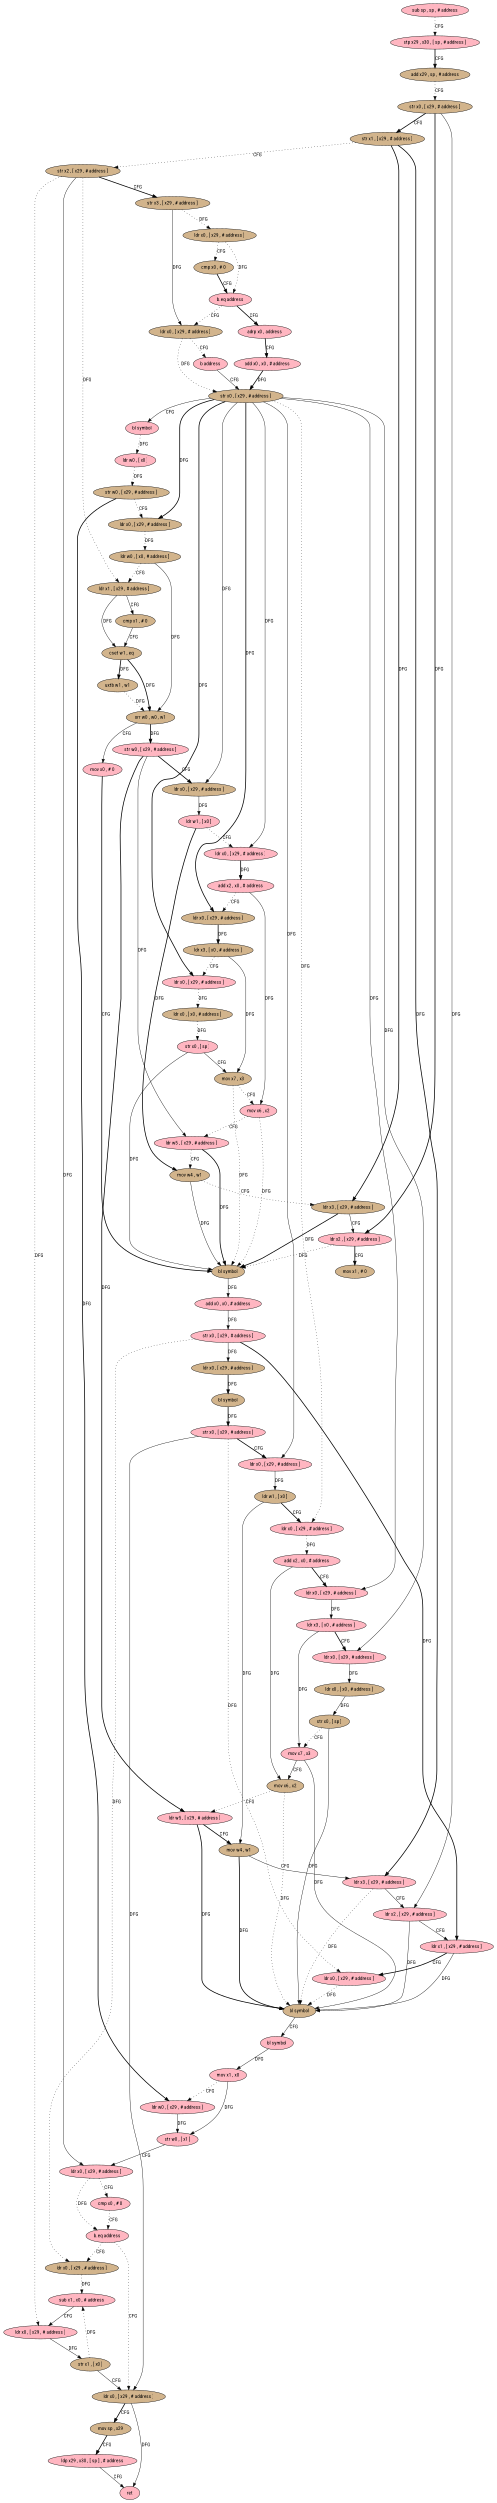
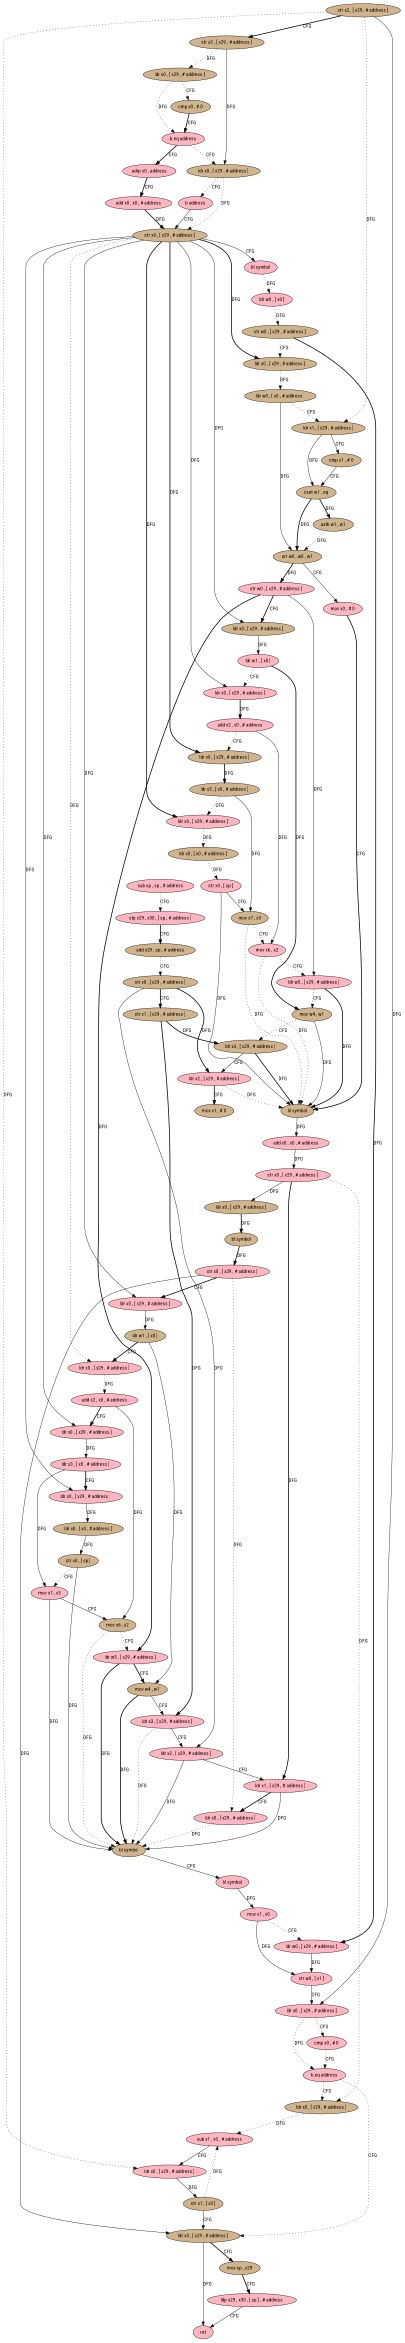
(237, 155) -> none
